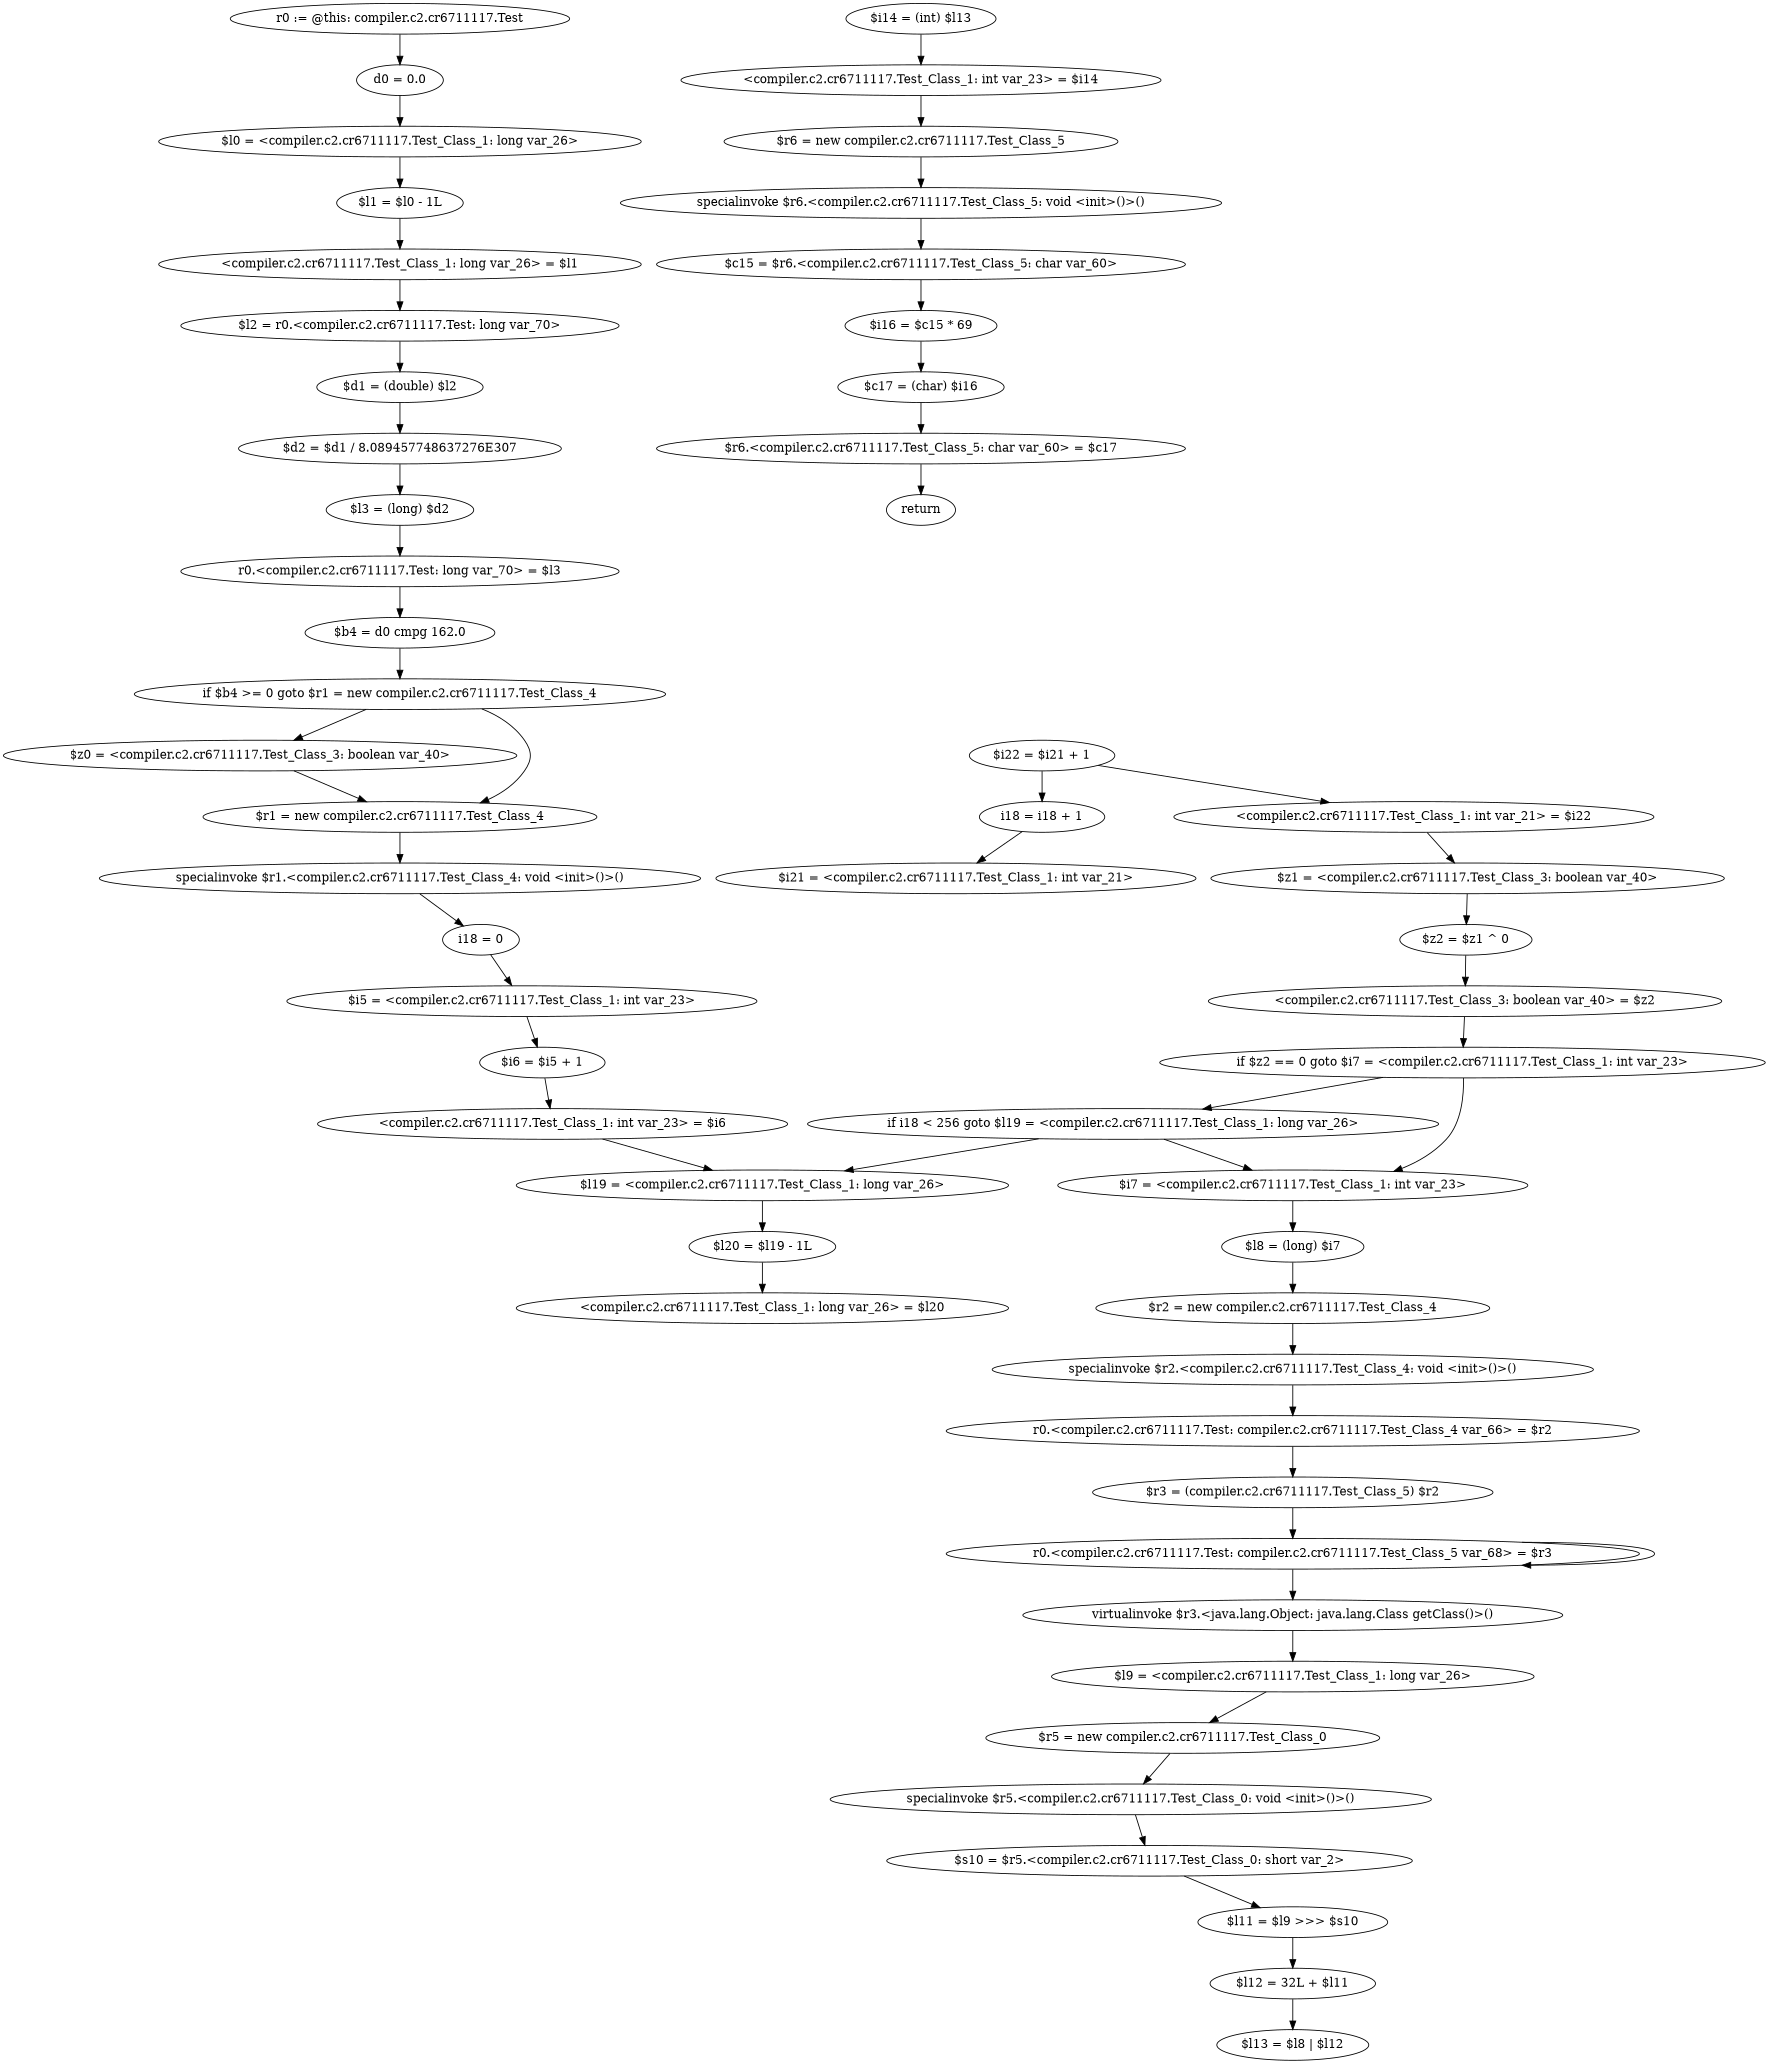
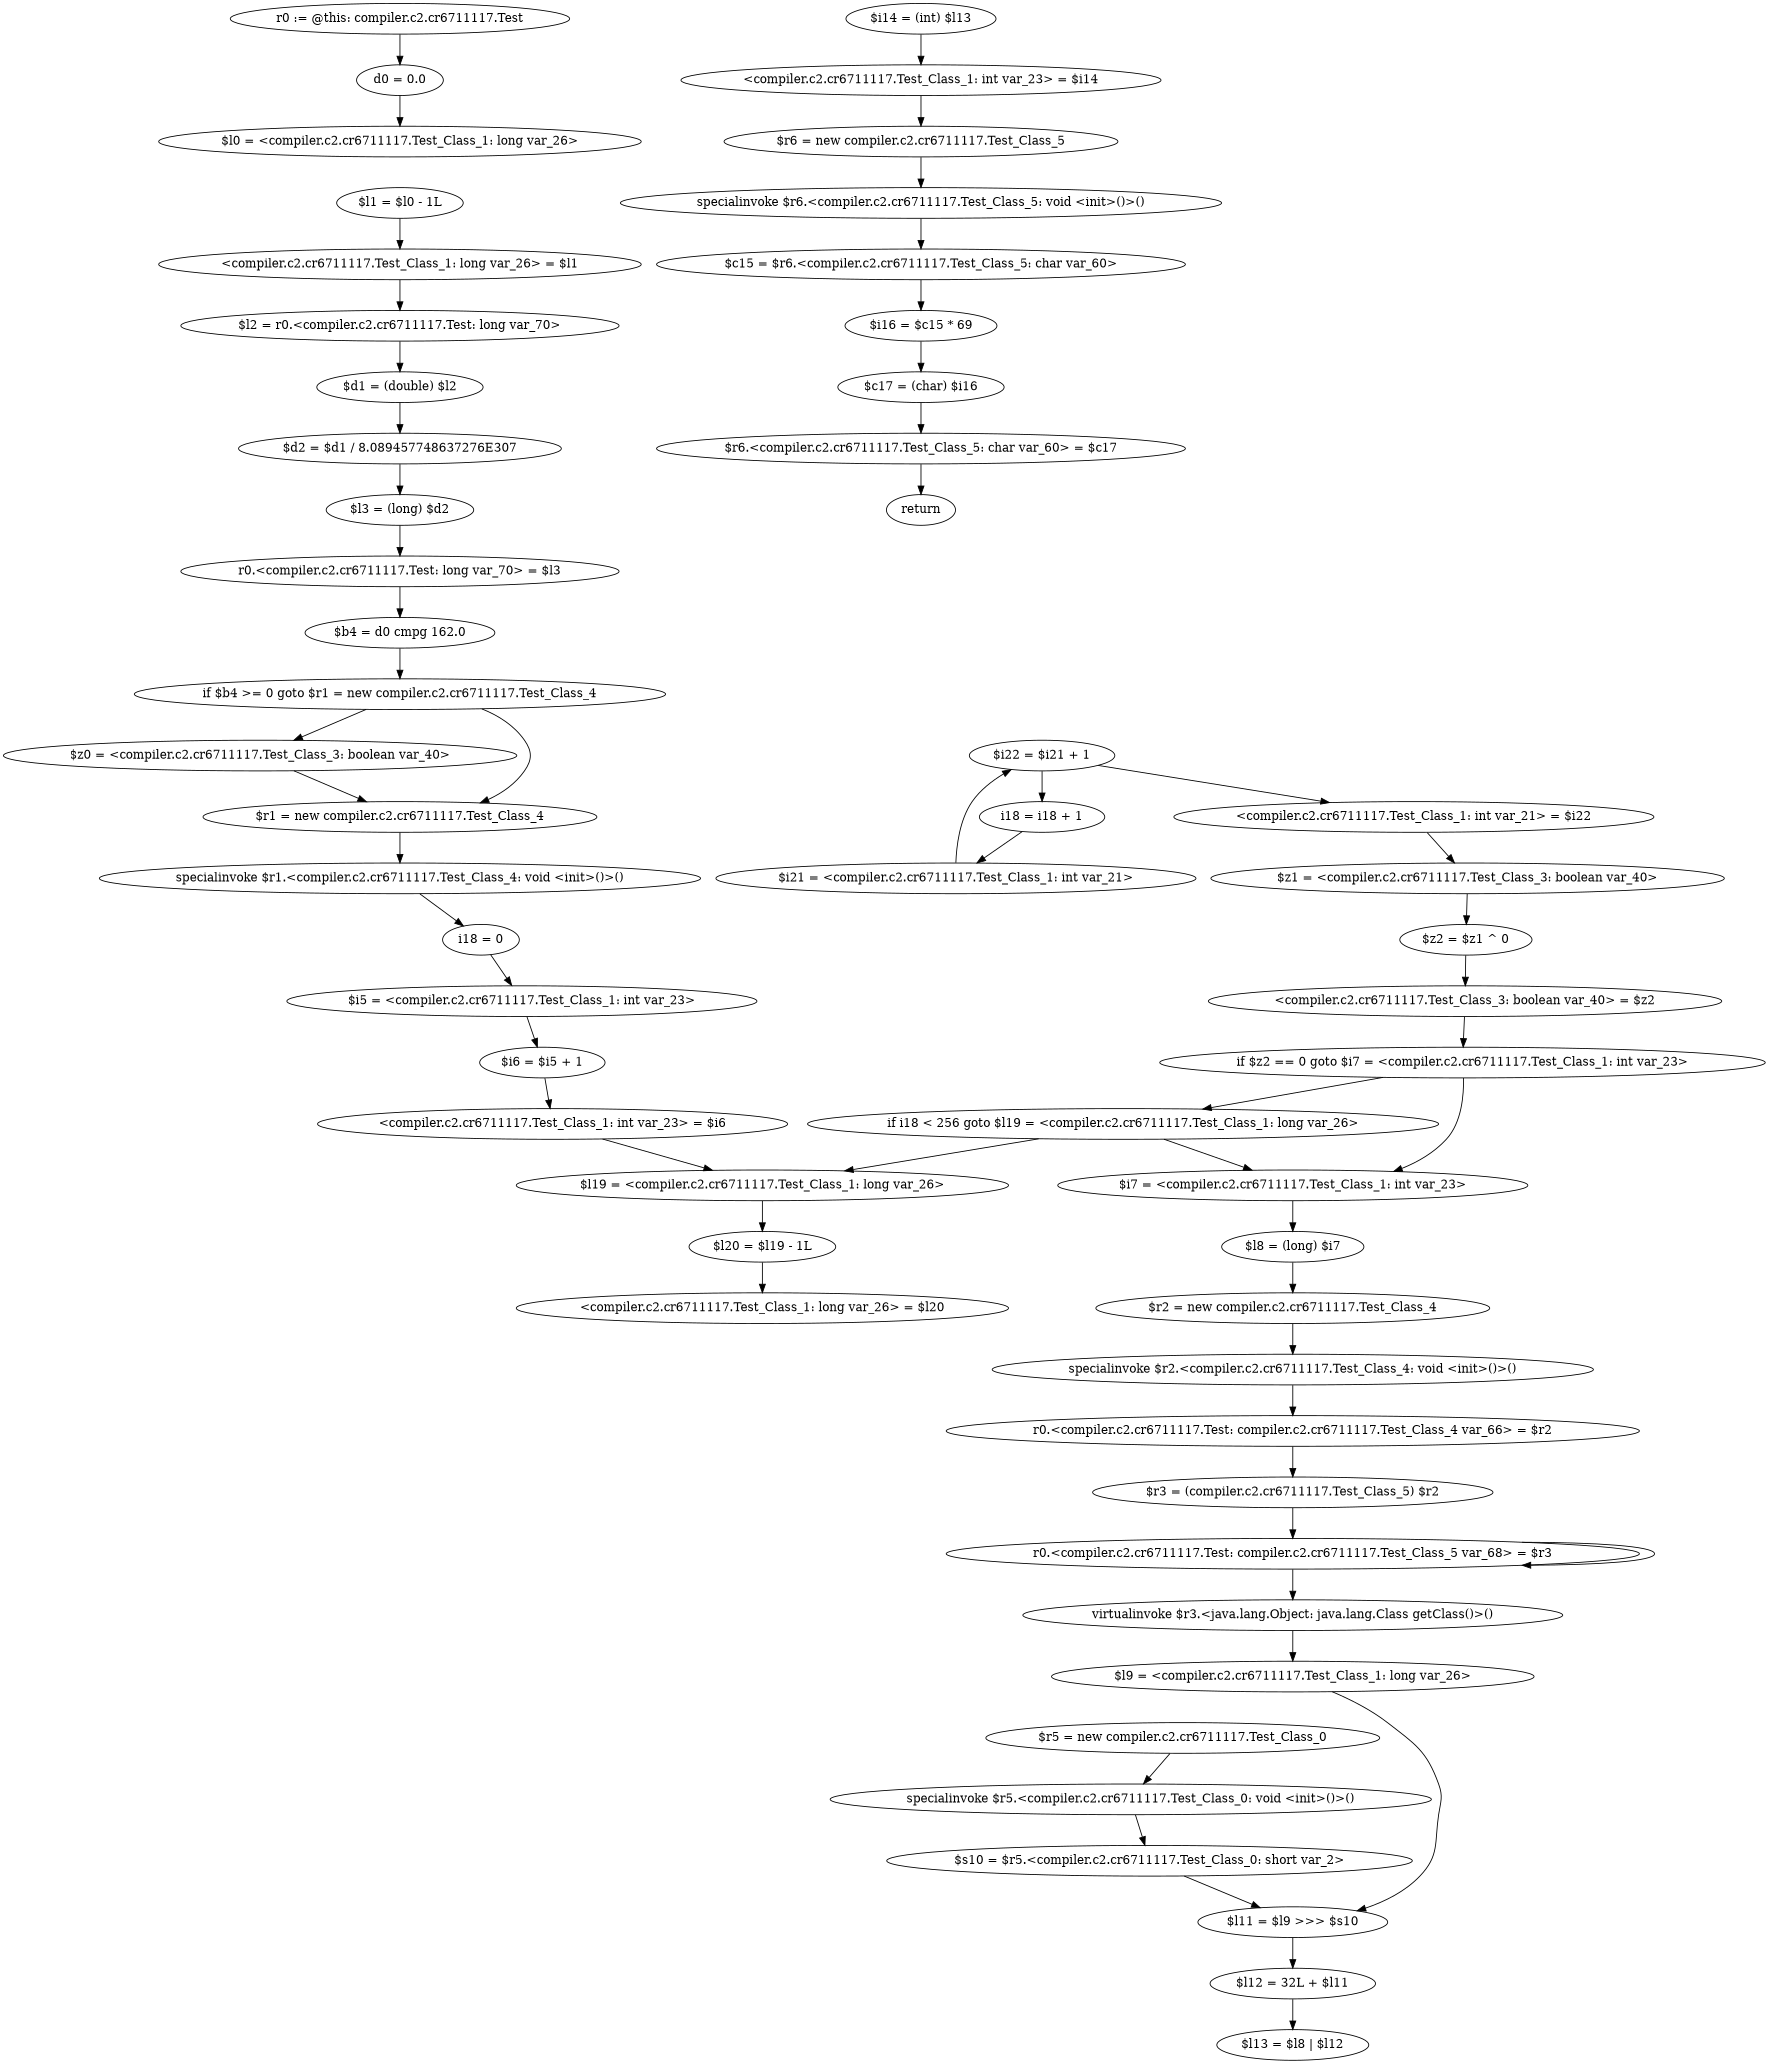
(400, 168) -> none
none -> (967, 811)
(1242, 1705) -> (1441, 1792)
